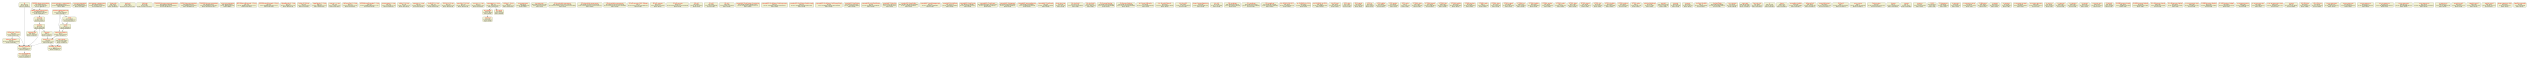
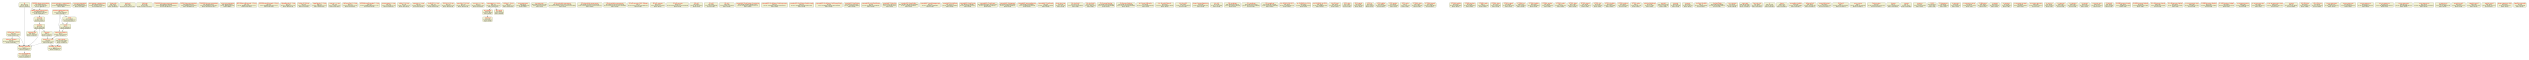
(1443, 5) -> none
